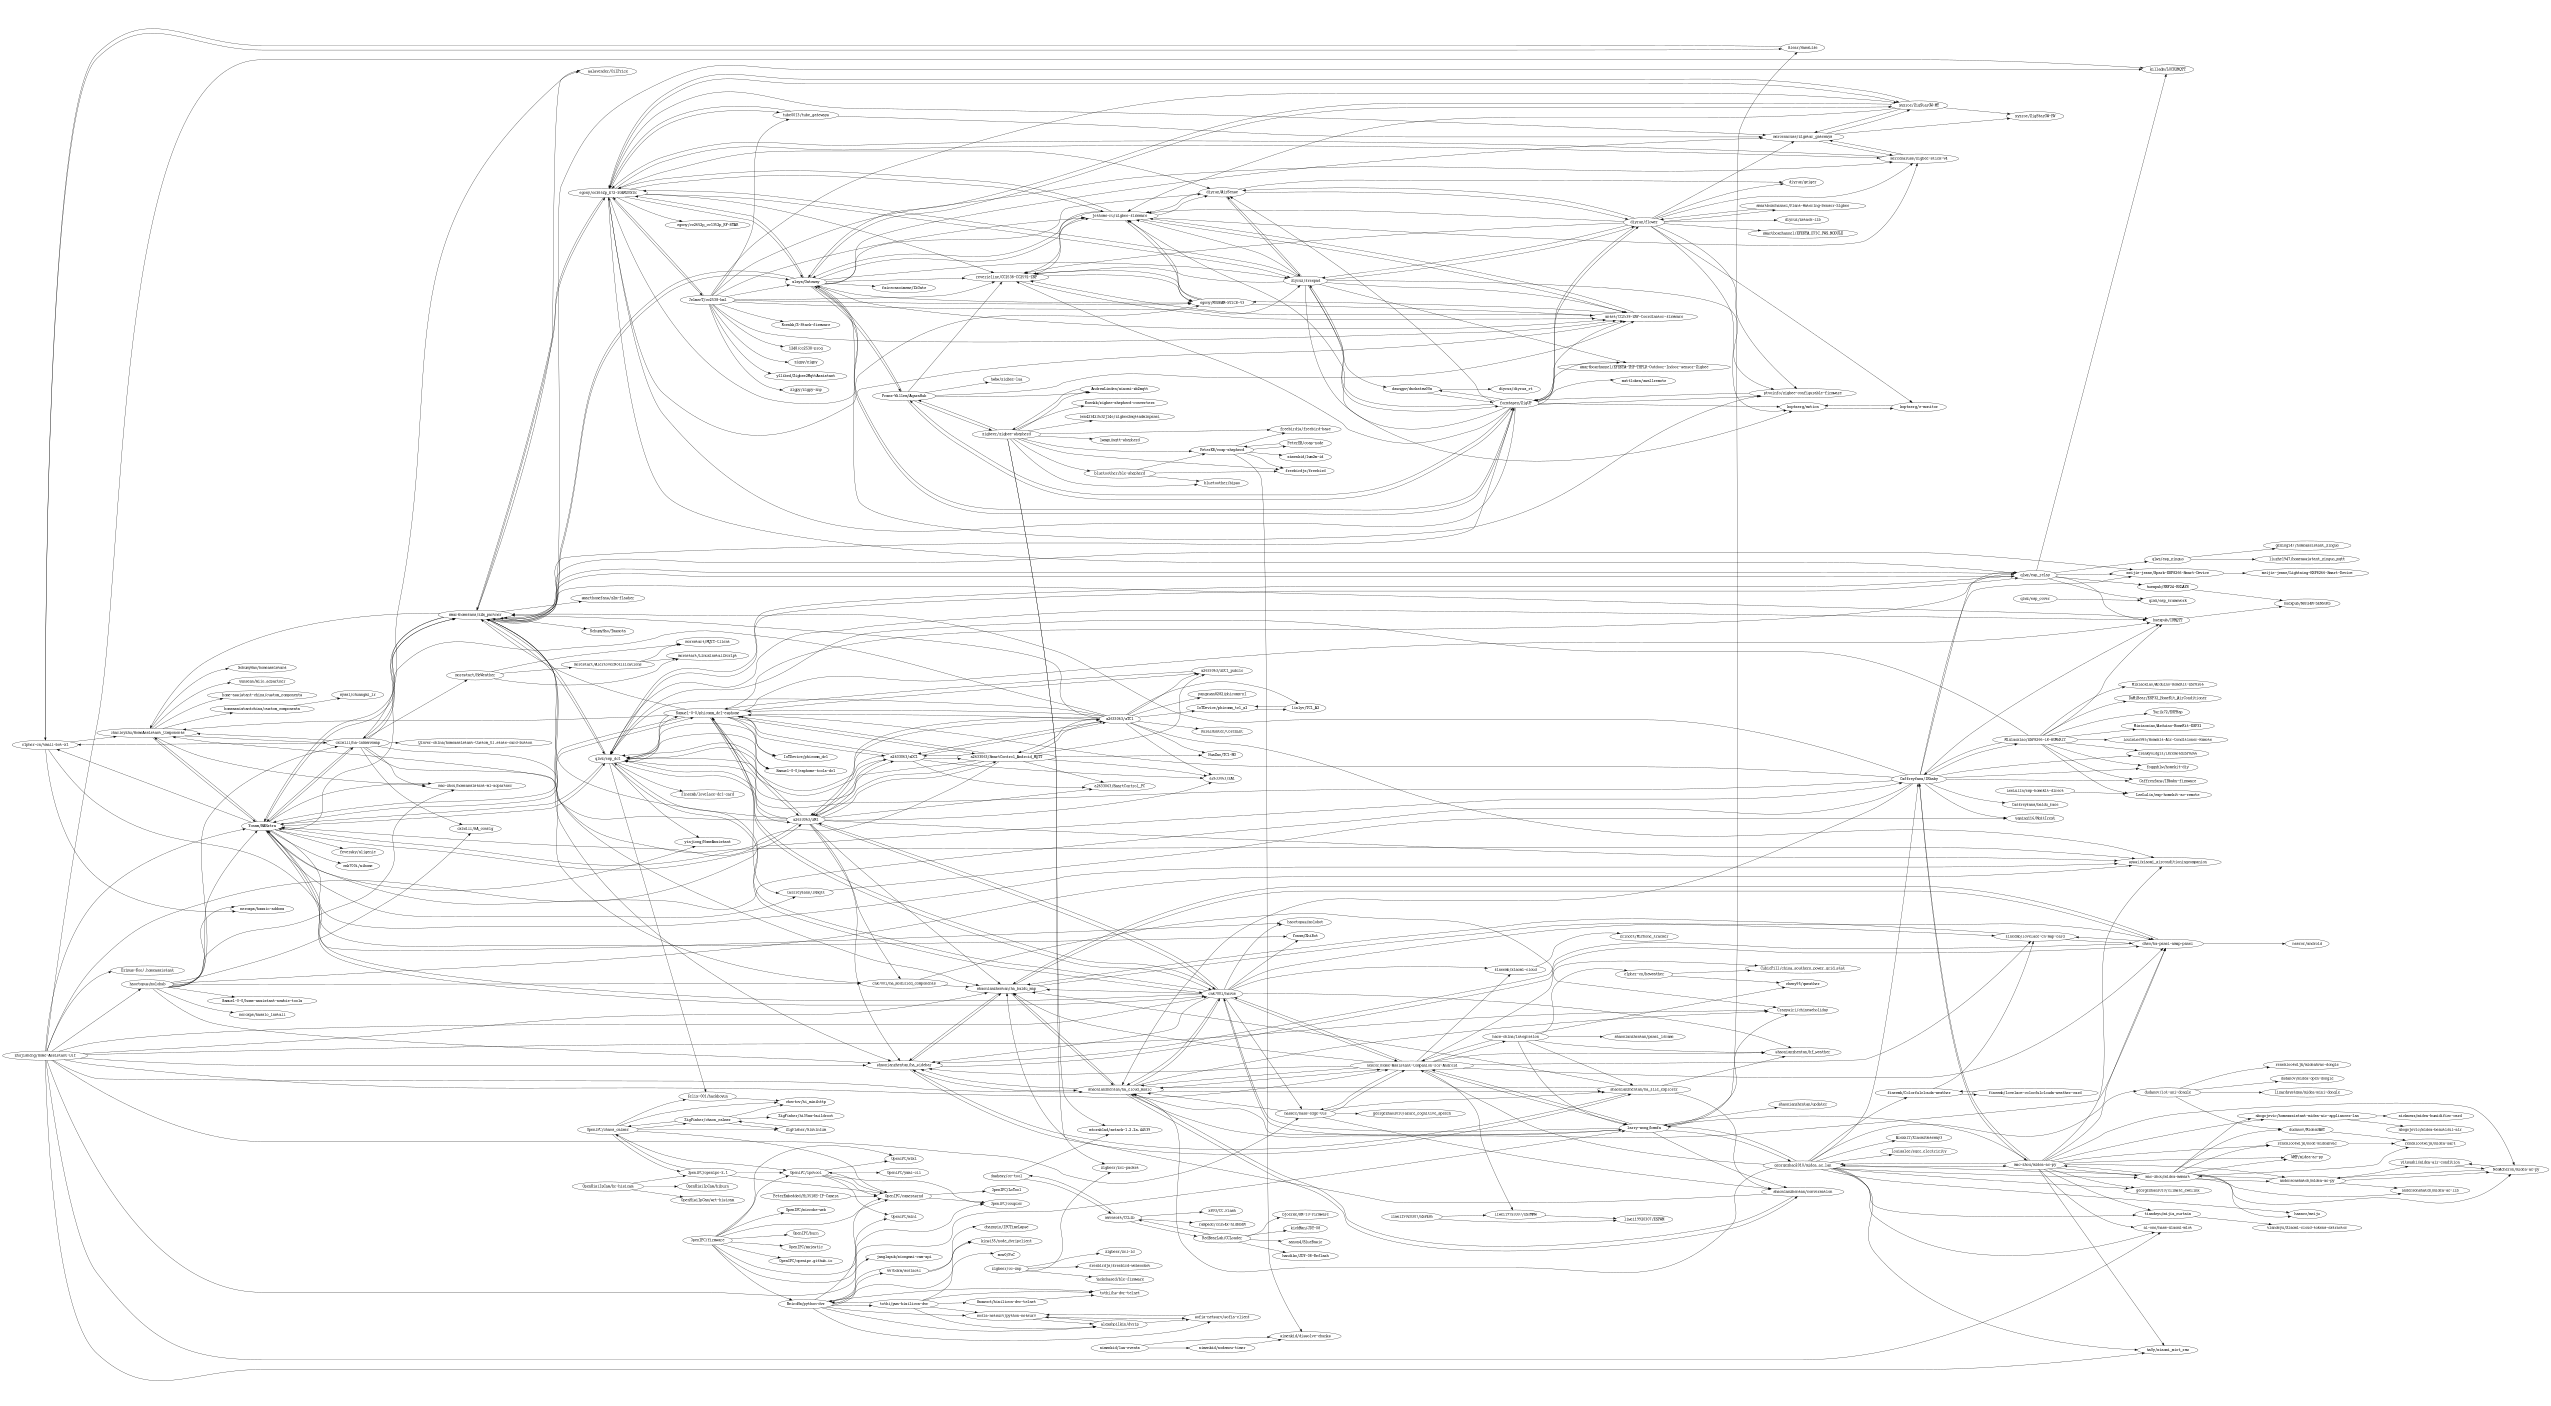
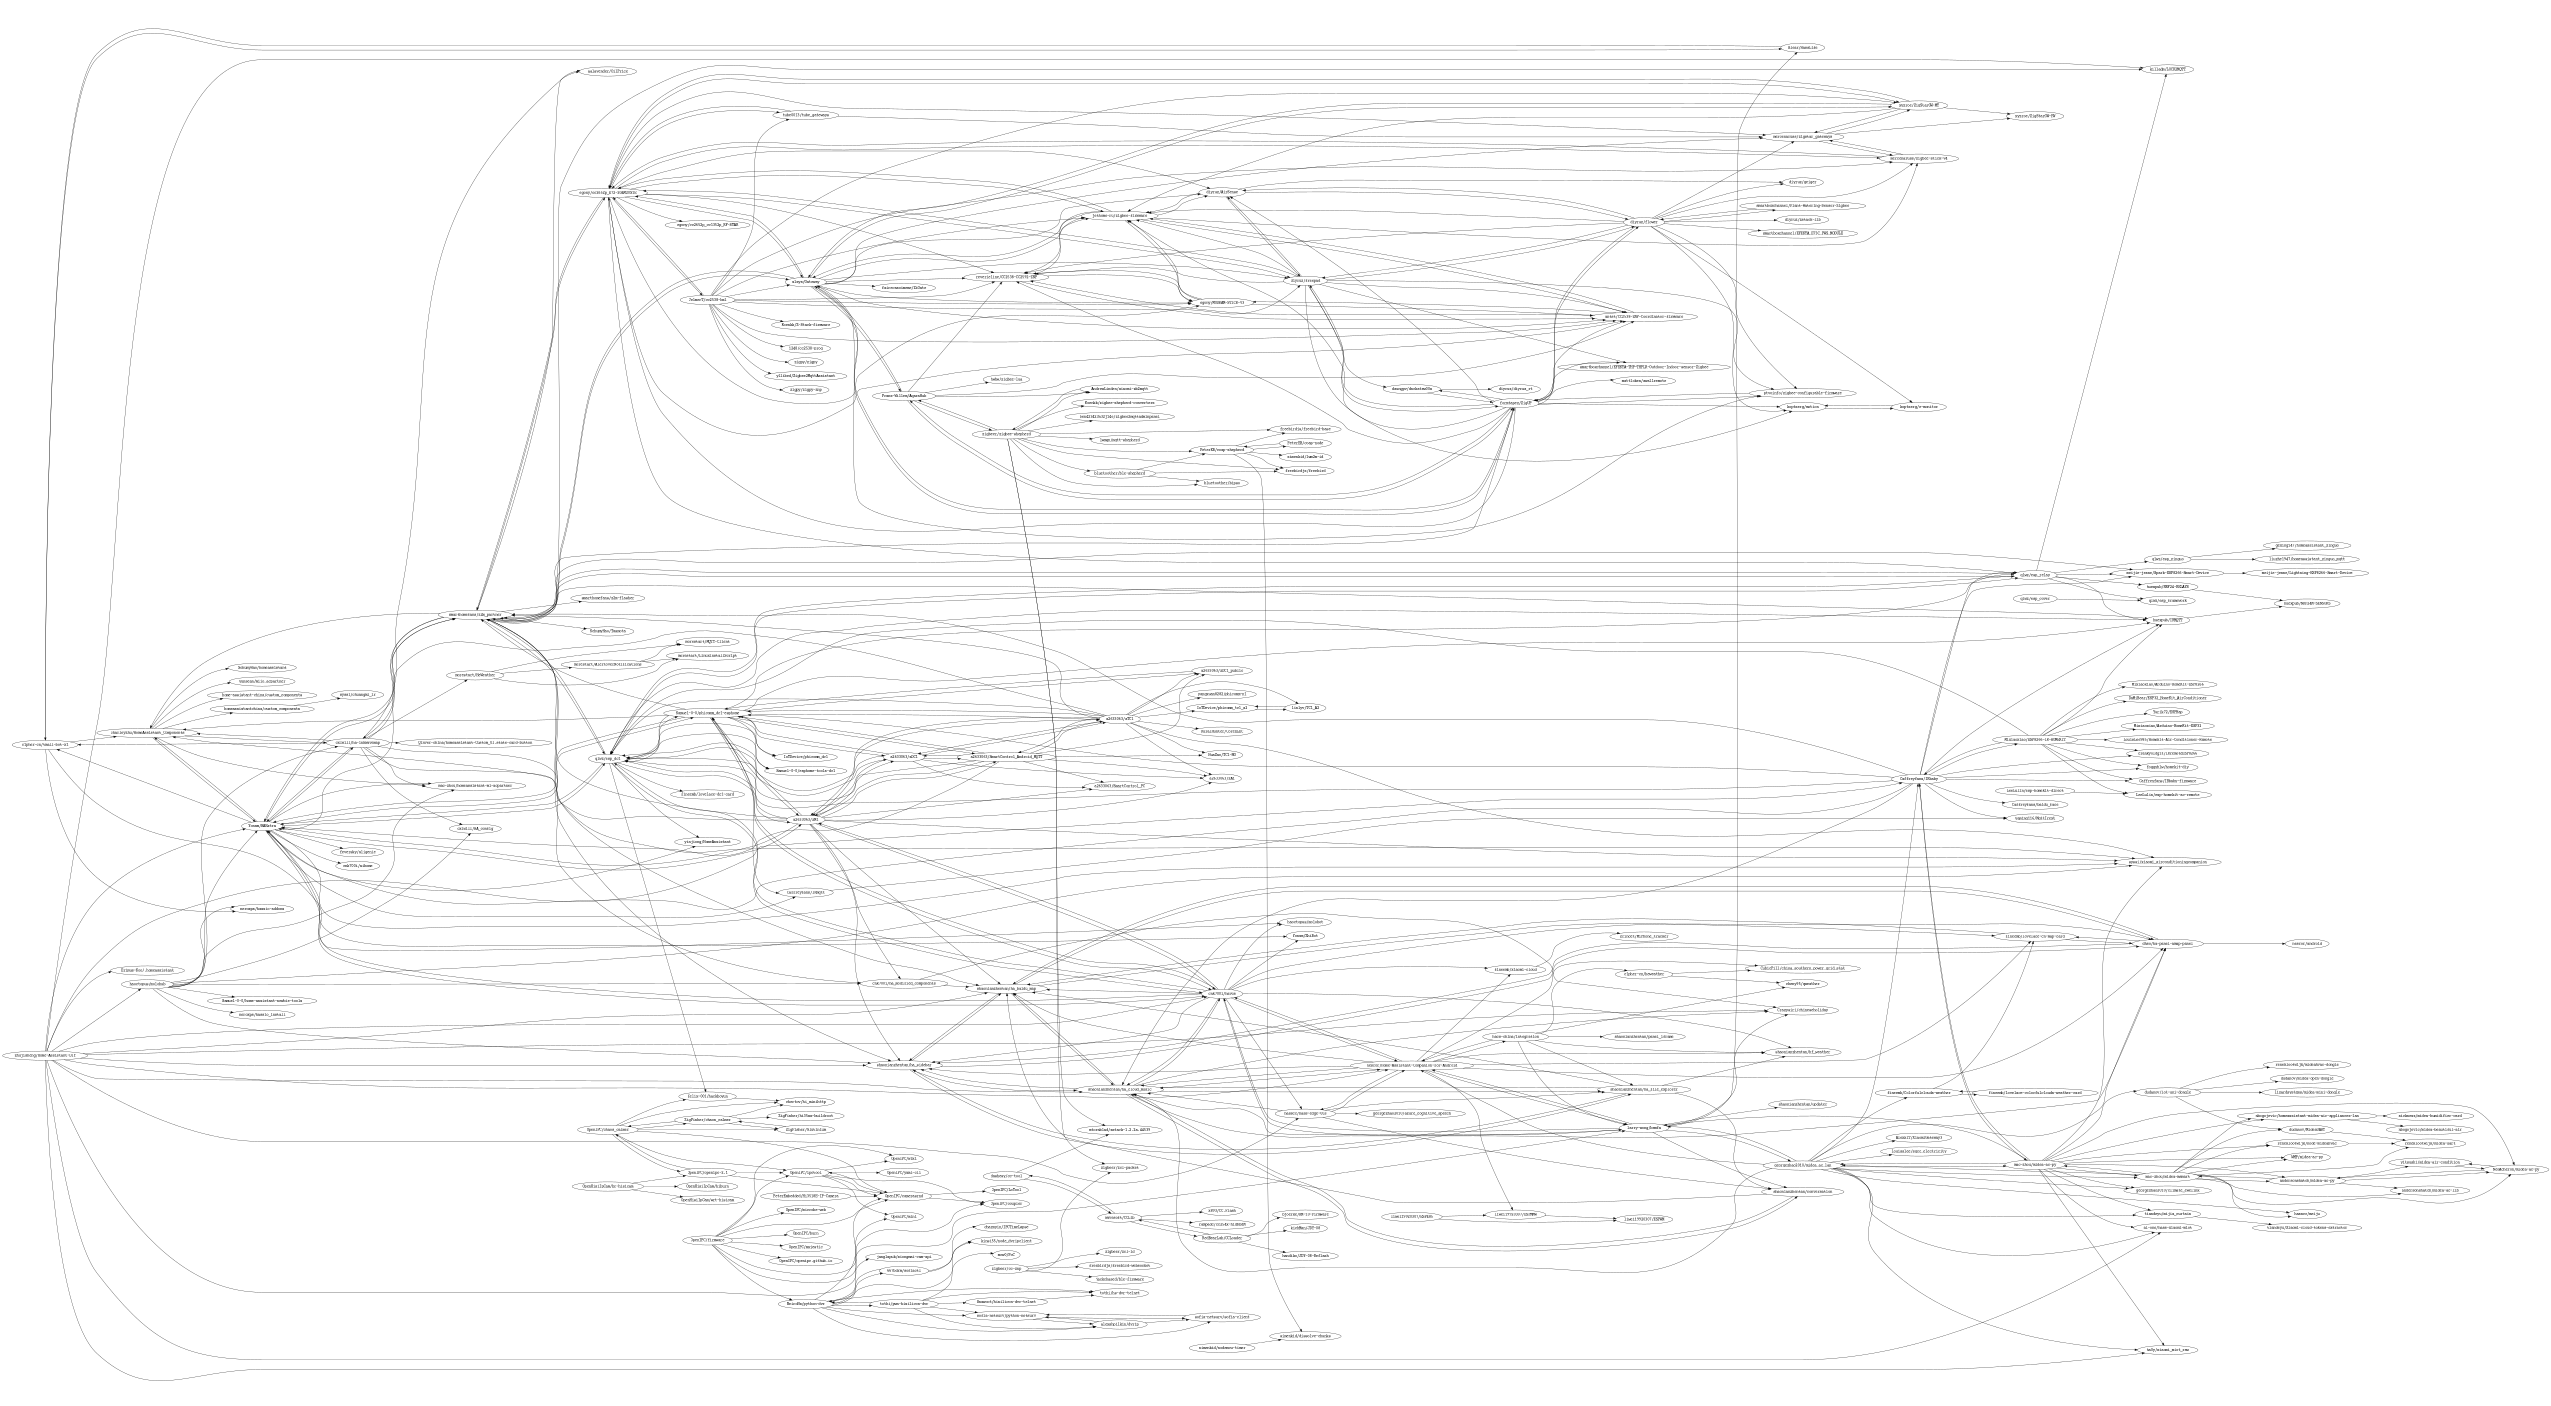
(1305, 1242) -> none
(1120, 1348) -> none
